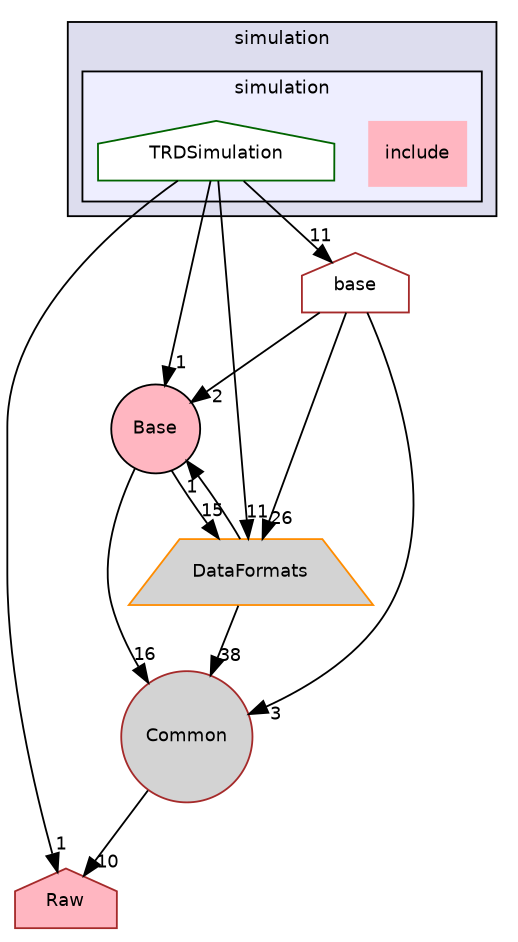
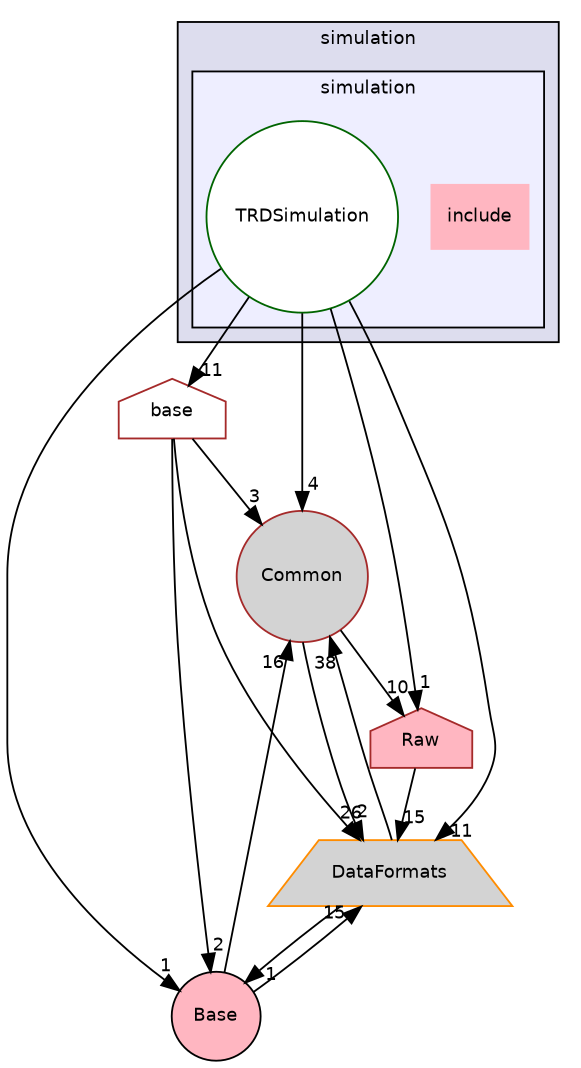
(216, 154) -> (302, 217)
none -> (302, 402)
none -> (325, 734)
none -> (409, 795)
